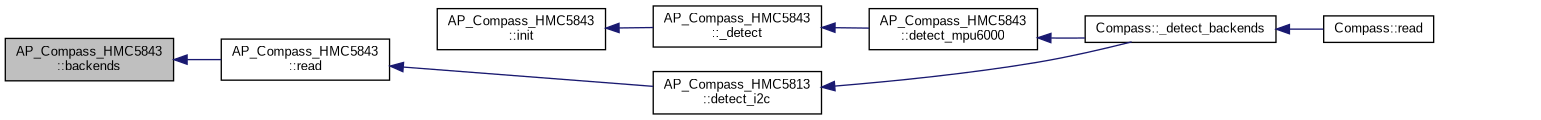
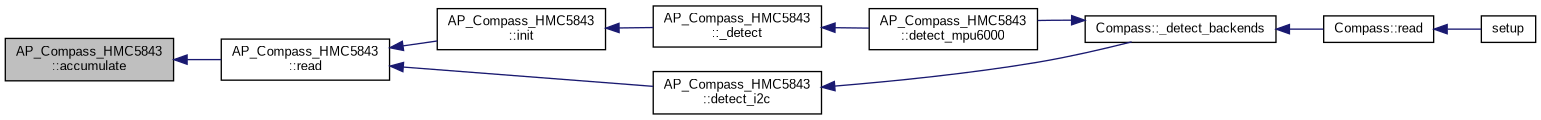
none -> (1509, 29)
(1068, 38) -> (1055, 20)
none -> (420, 43)
(89, 60) -> (89, 60)
(737, 93) -> (737, 93)
